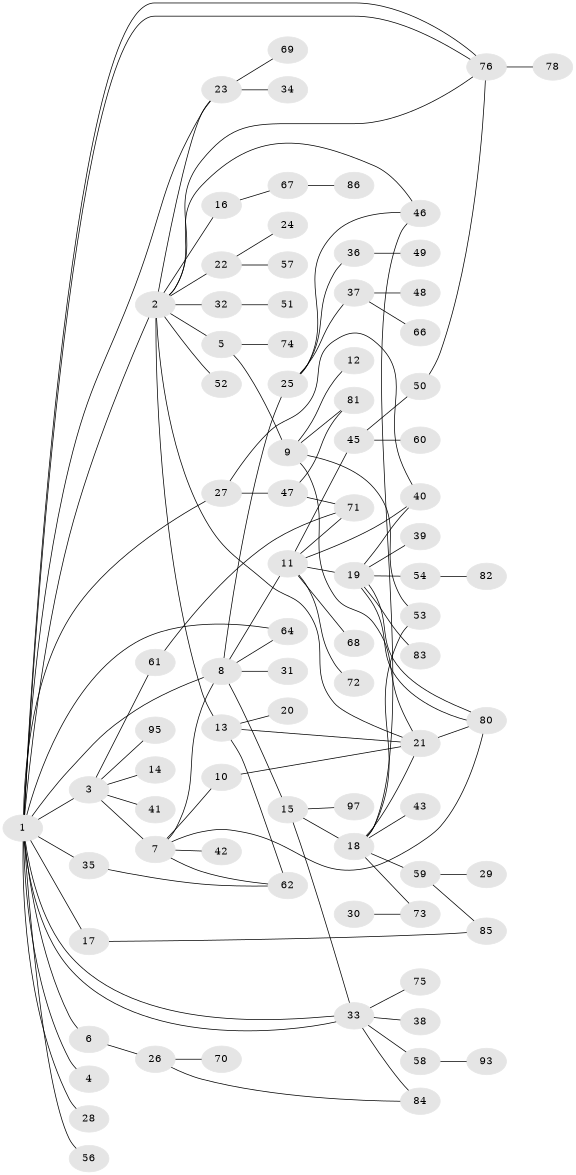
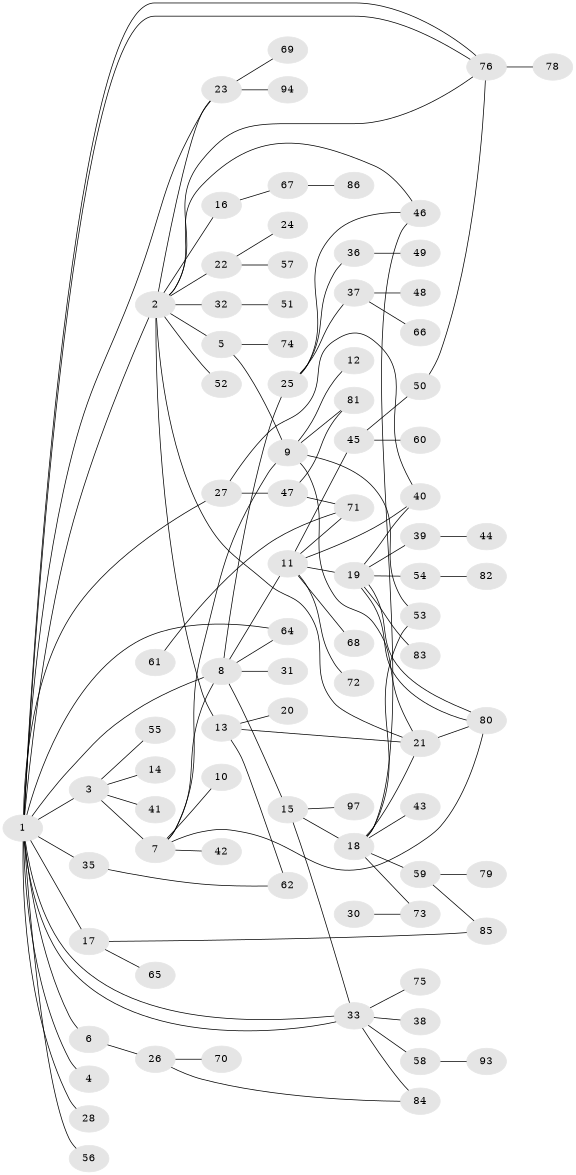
(288, 90) -> (288, 90)
none -> (487, 537)
(122, 726) -> none
(155, 730) -> (155, 730)
(321, 760) -> none
(487, 875) -> (487, 875)
(218, 876) -> (203, 647)
none -> (155, 975)
